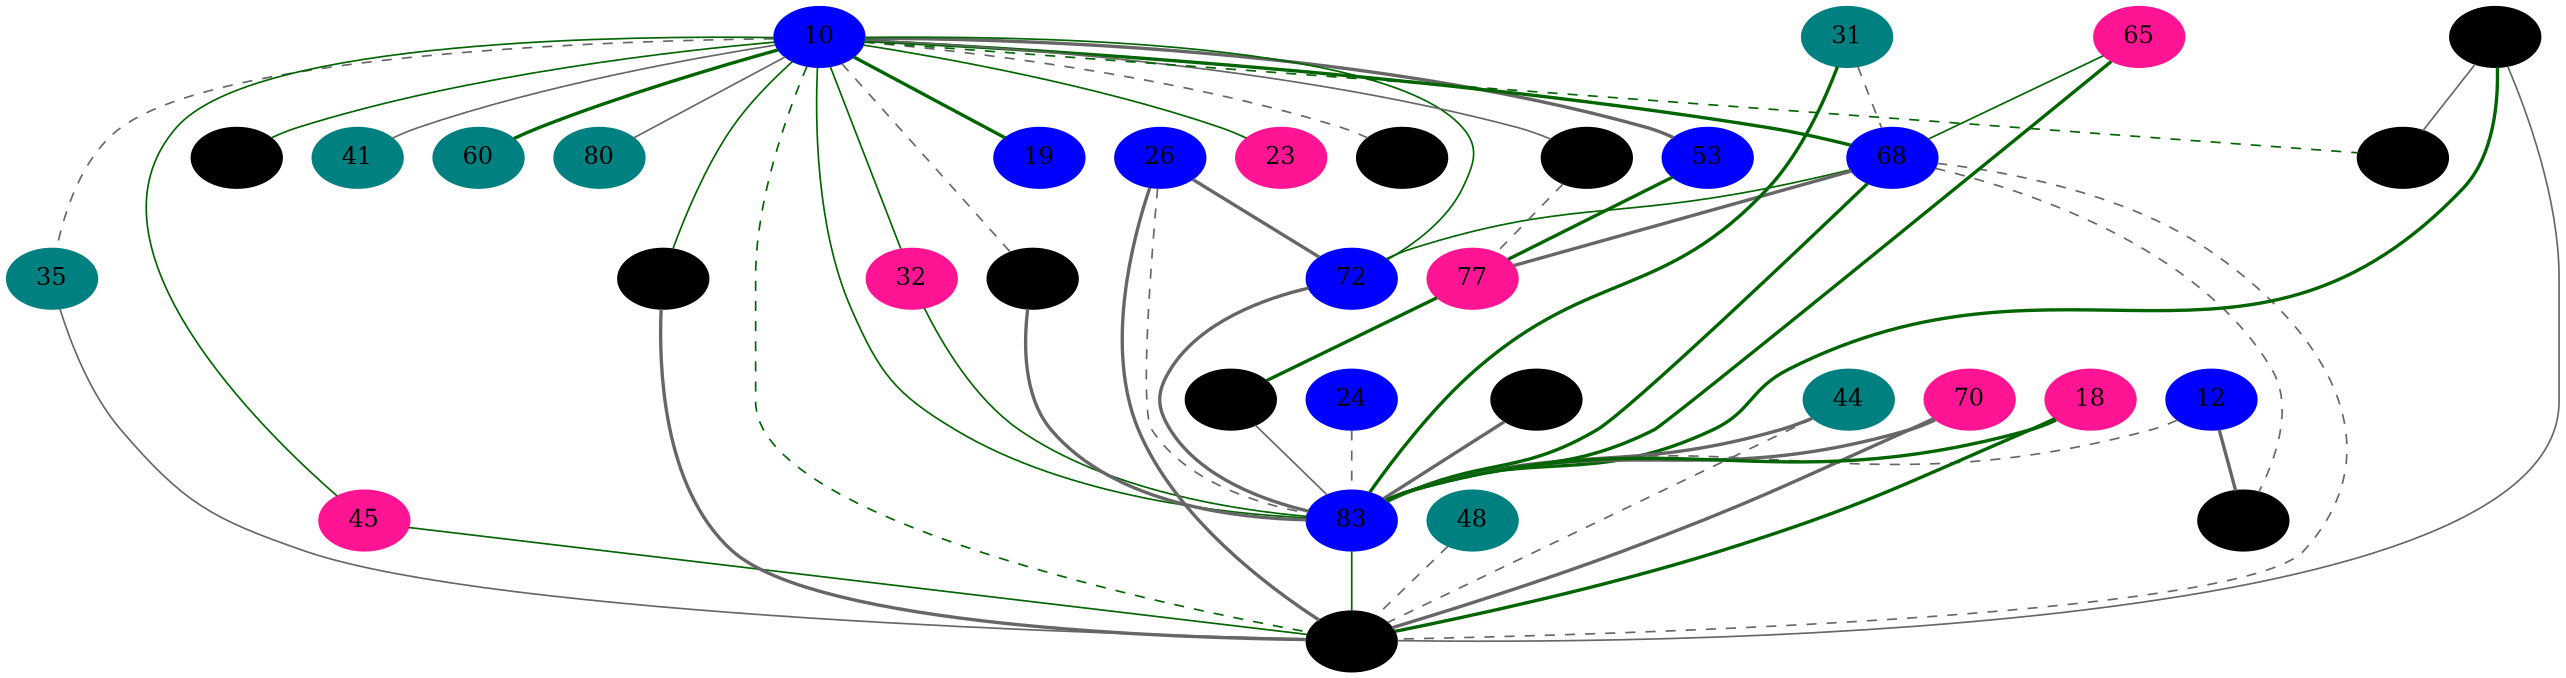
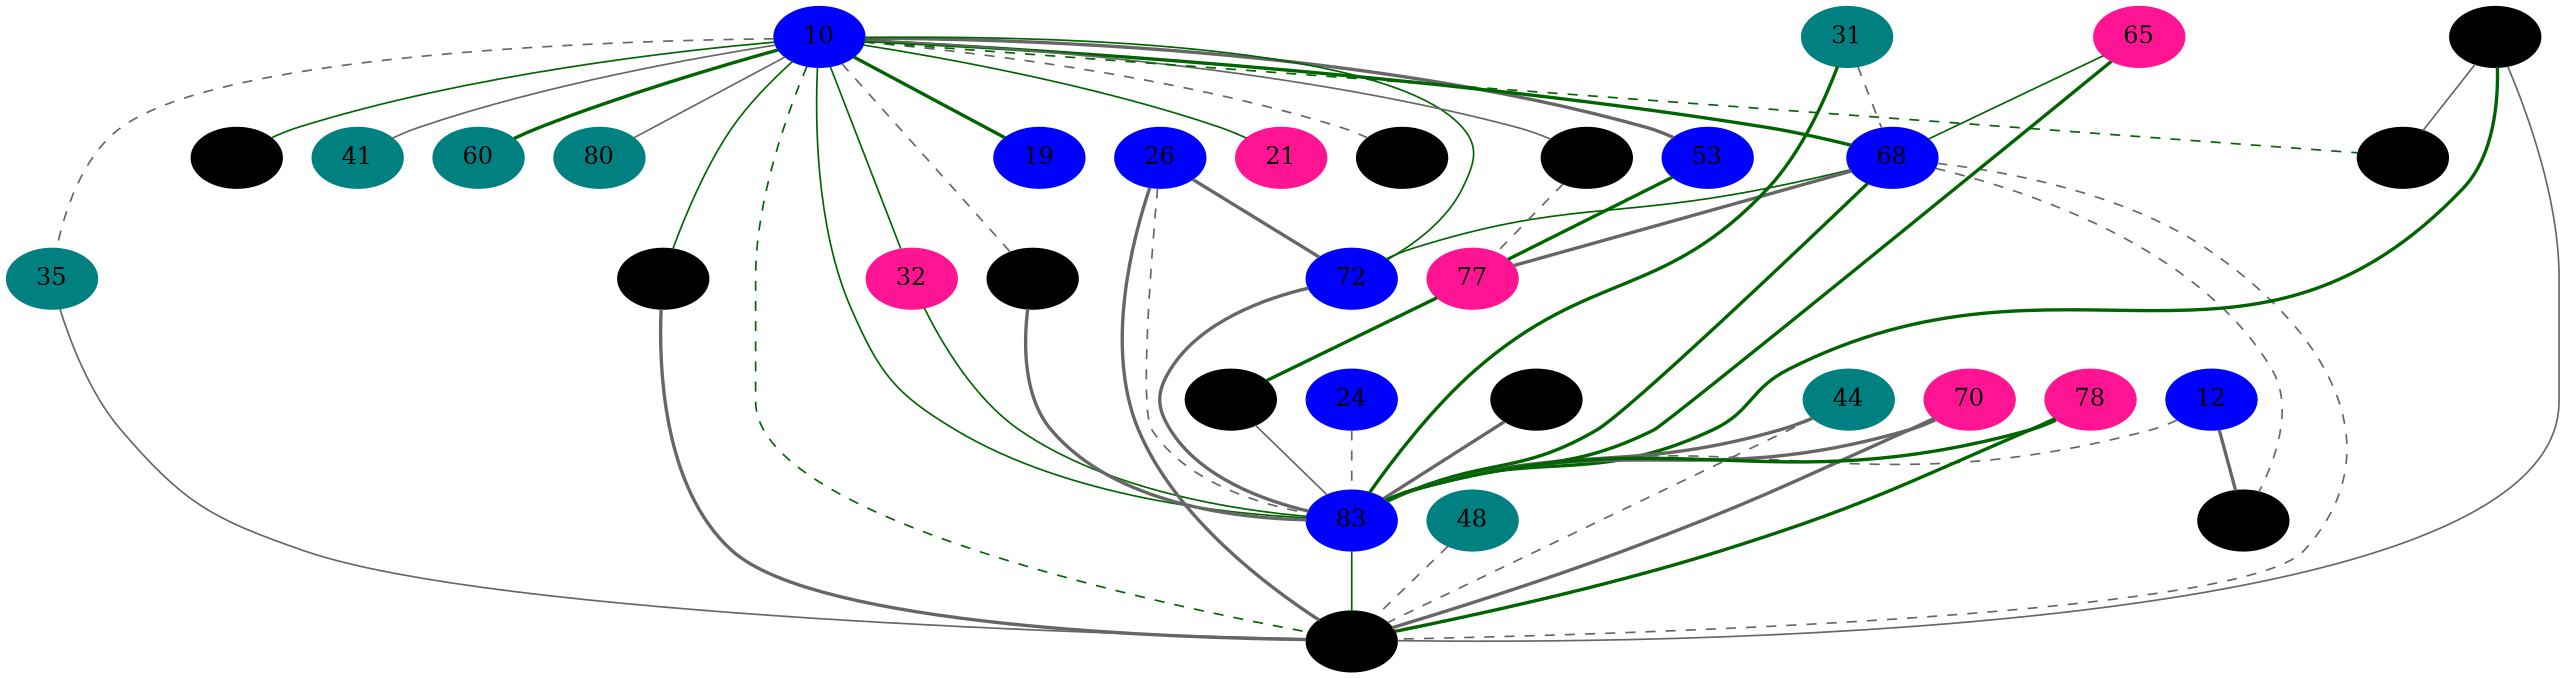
(1281, 158) -> (1281, 158)
(2091, 400) -> (2091, 400)
(364, 521) -> none
